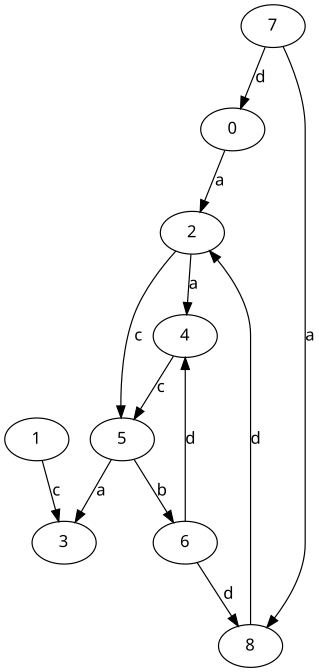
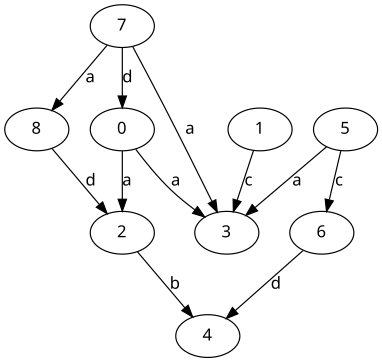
none -> (173, 124)
none -> (163, 182)
(194, 284) -> (175, 284)
(132, 322) -> none
(157, 383) -> none
(162, 491) -> (339, 181)
(214, 589) -> none
